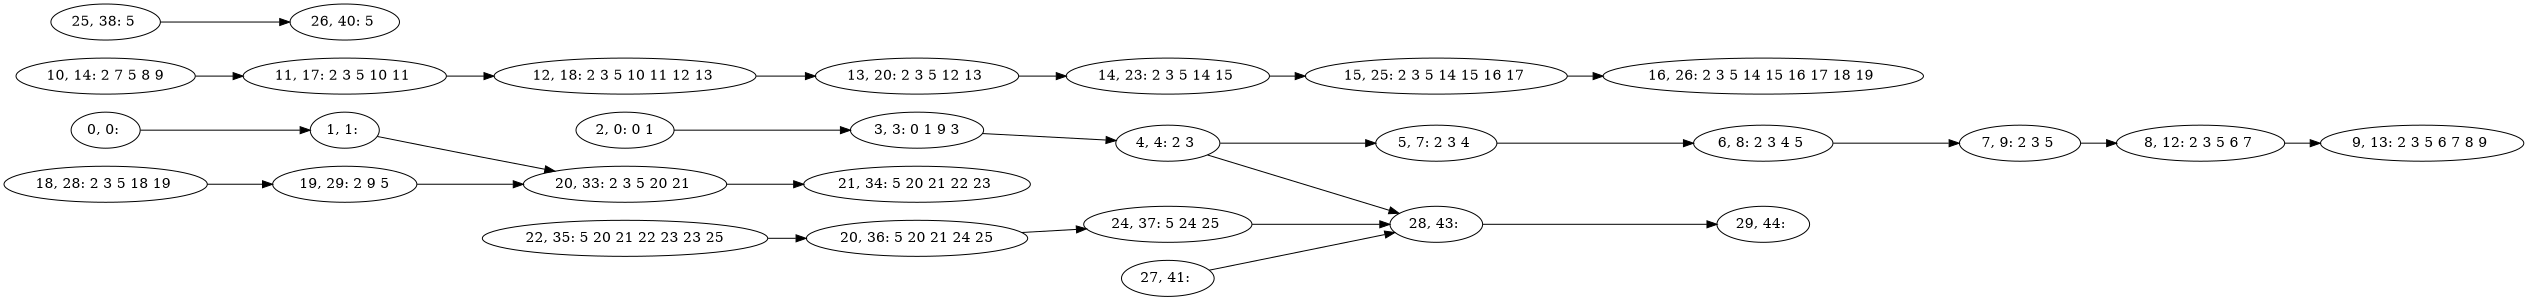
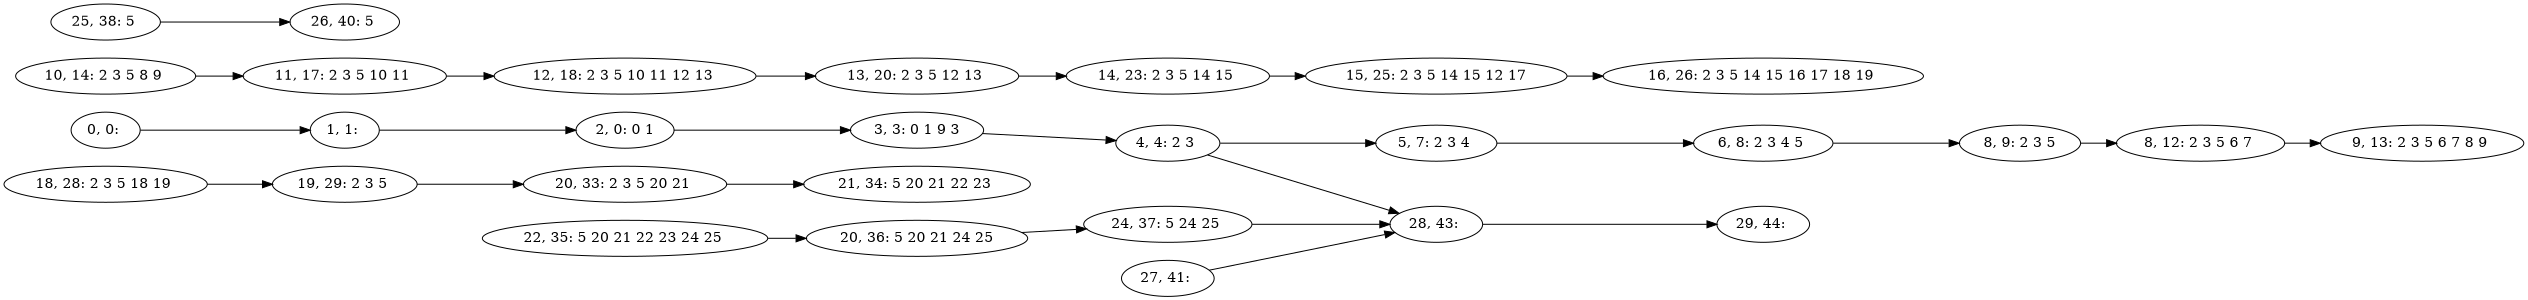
(106, 76) -> (106, 76)
(1436, 76) -> (1436, 76)
(2020, 143) -> (2020, 143)
(461, 153) -> (472, 130)
(345, 184) -> (345, 184)
(625, 238) -> (625, 238)
